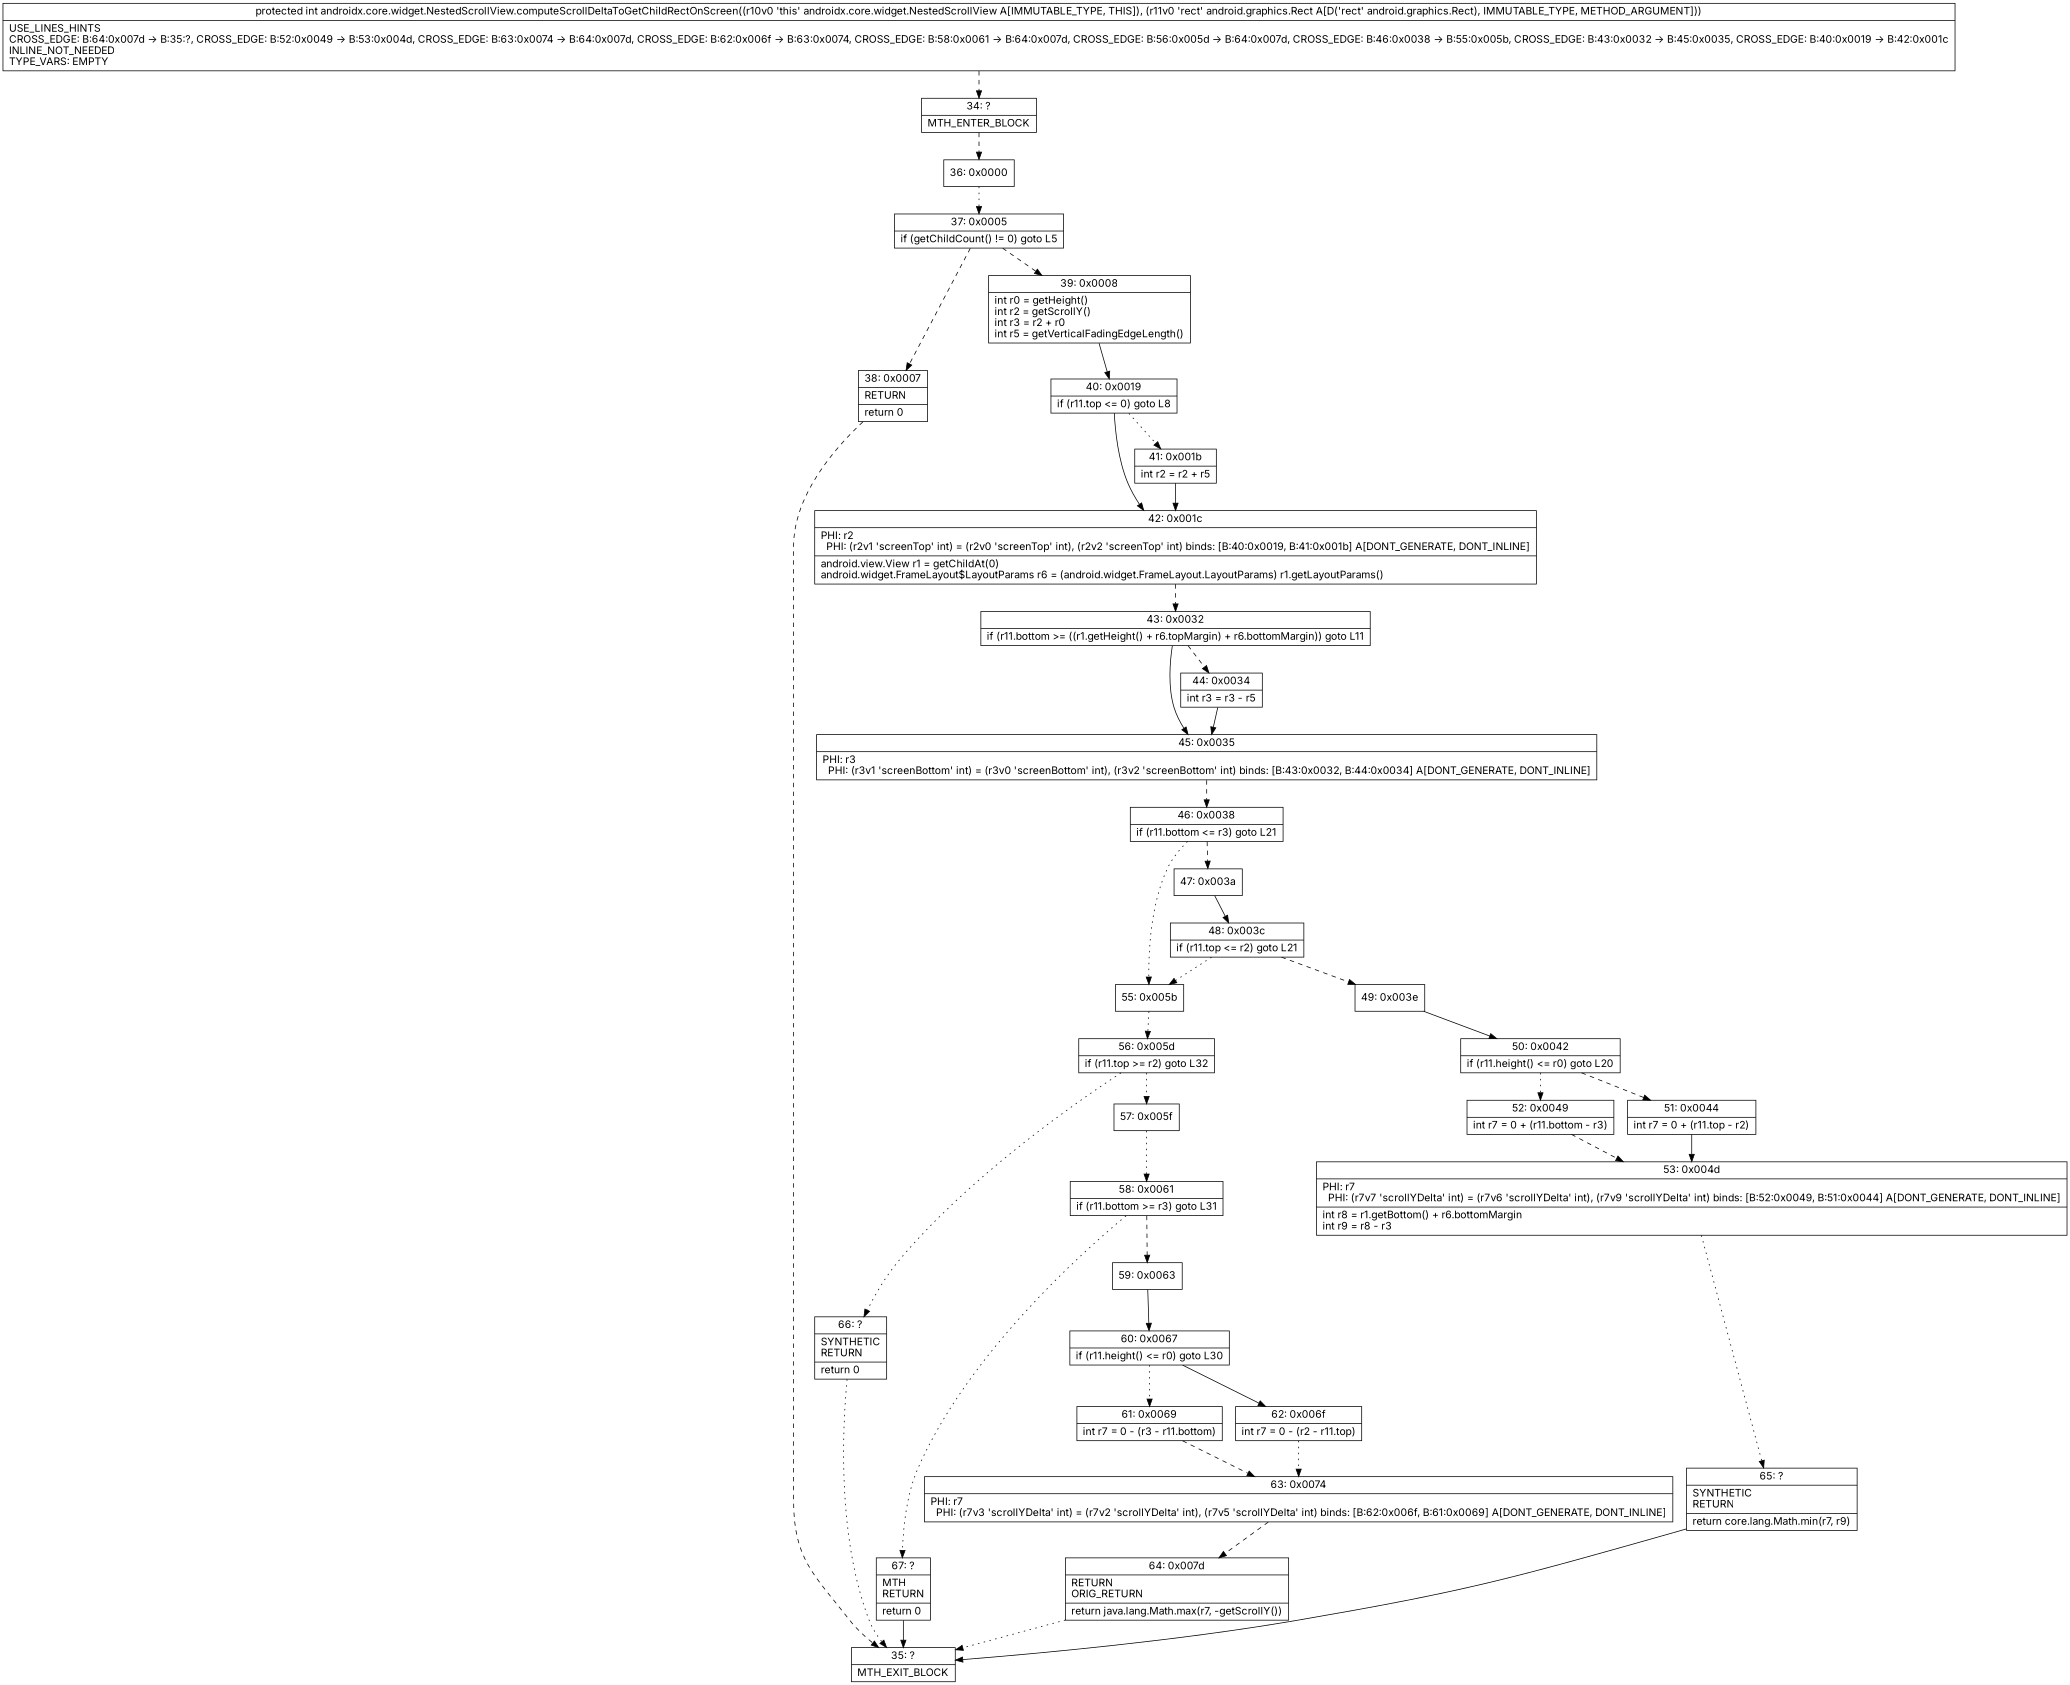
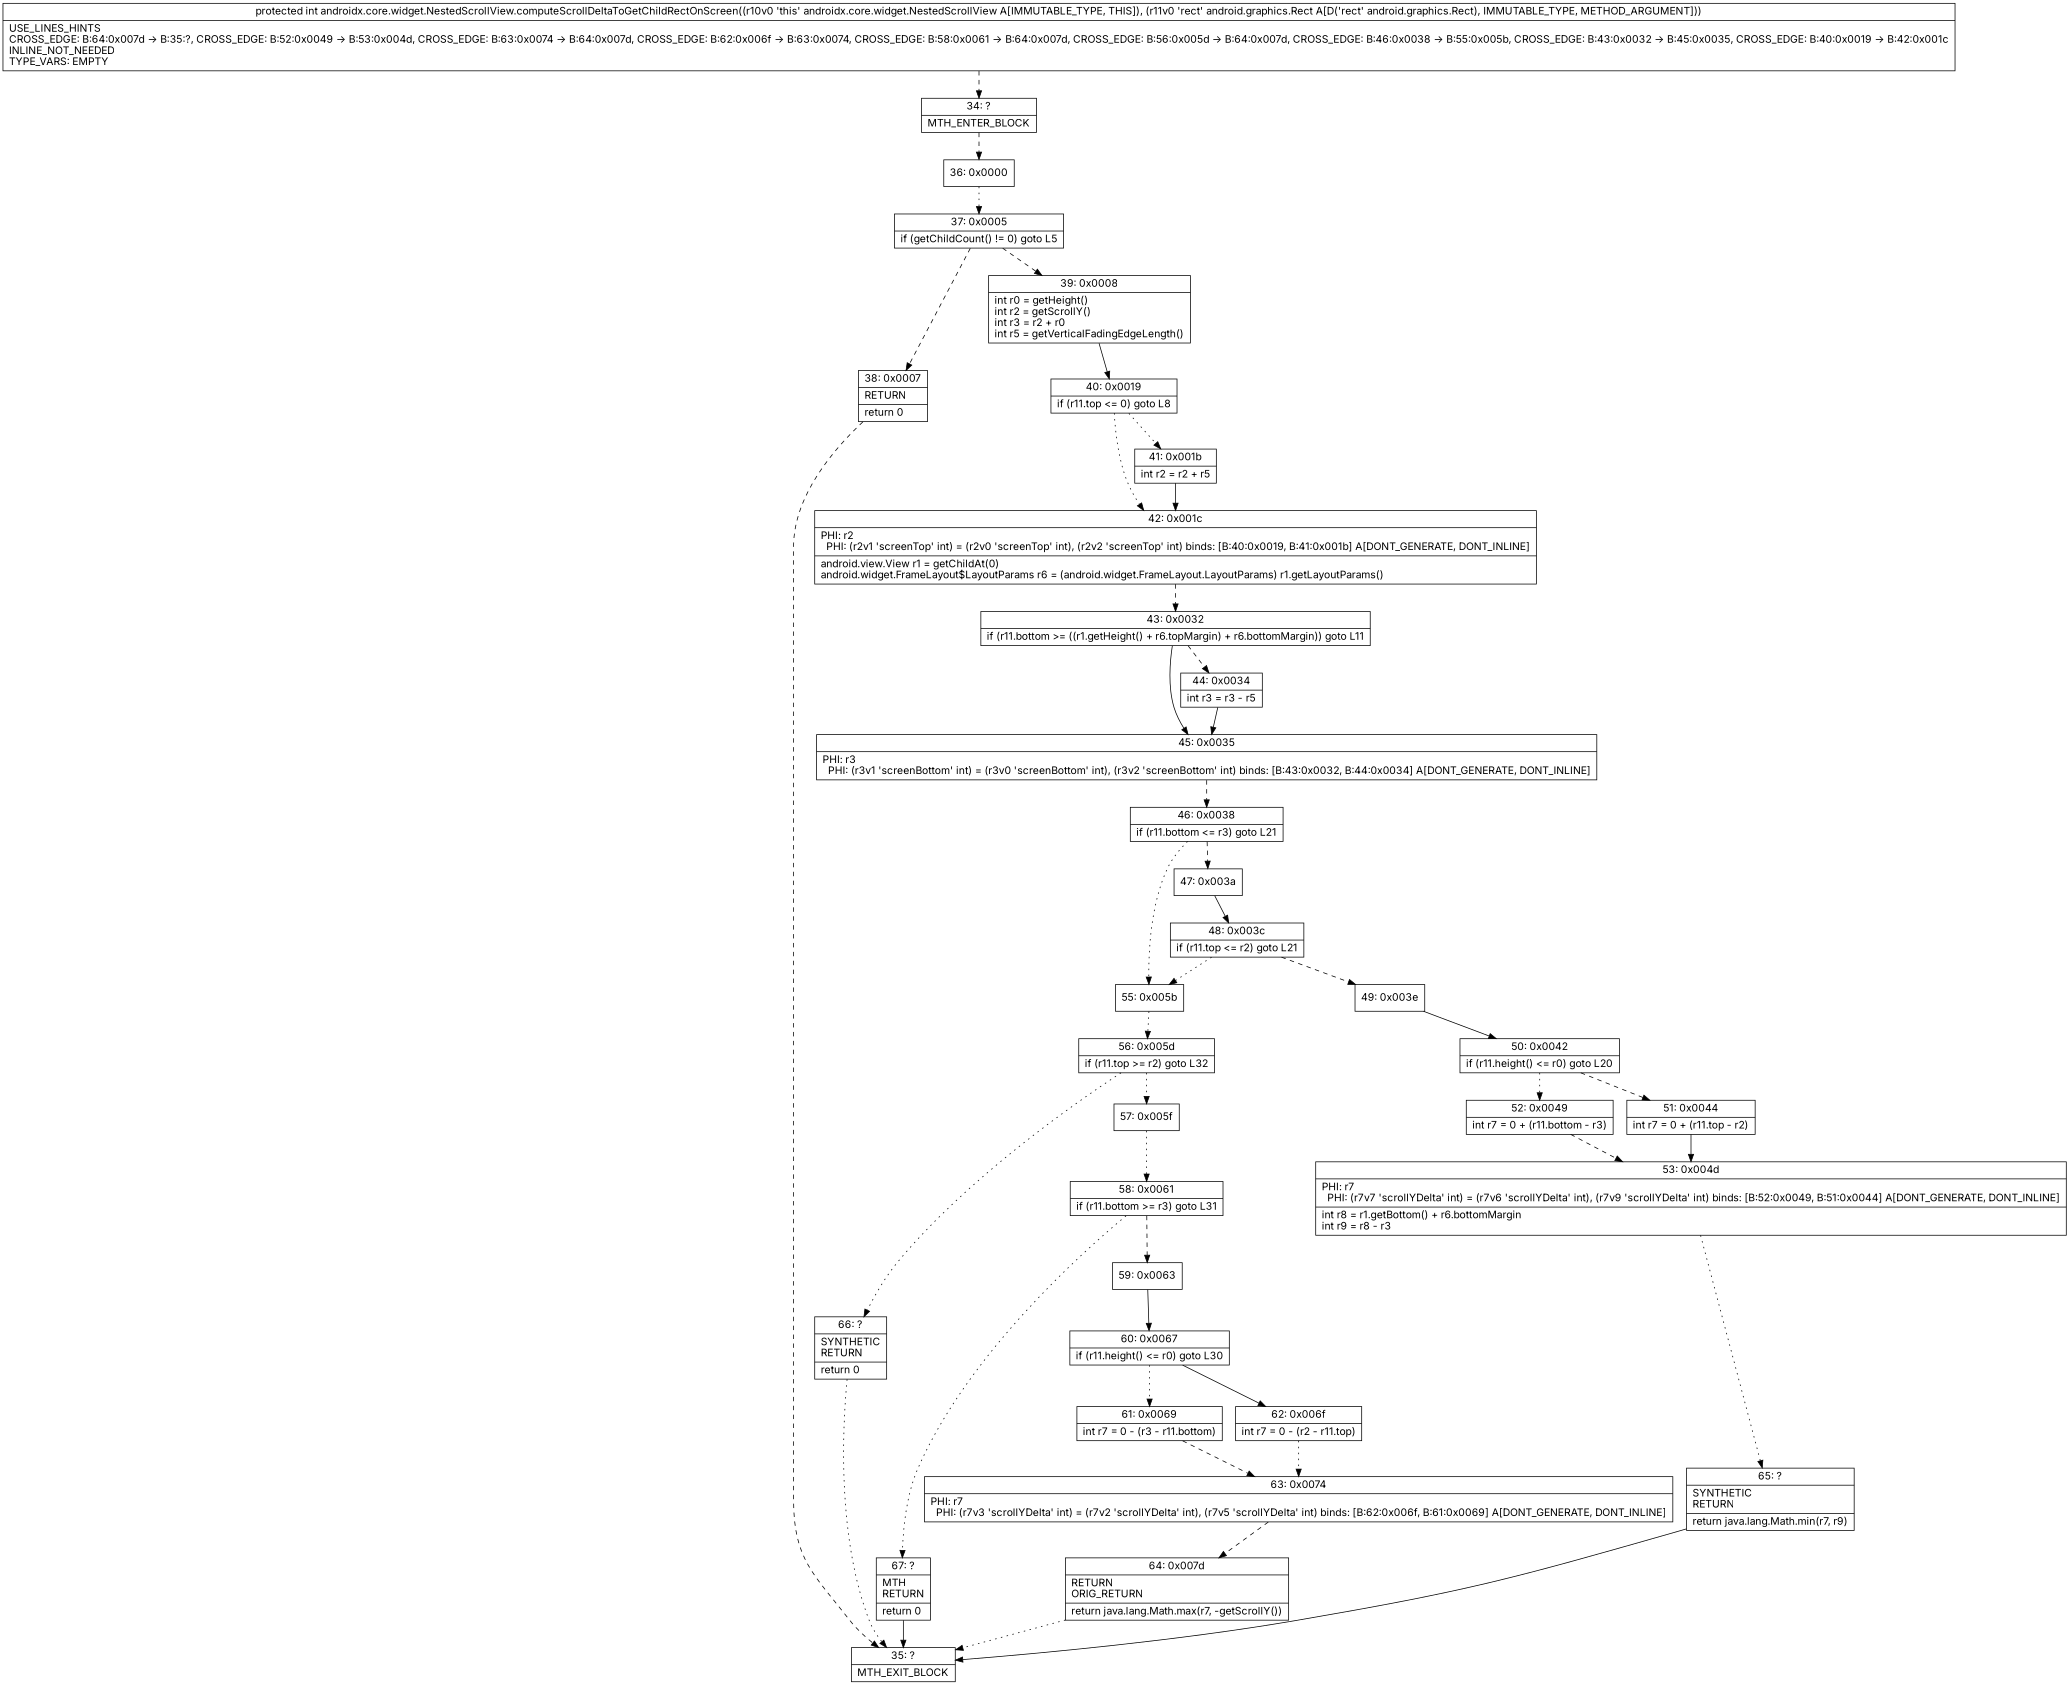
(1121, 460) -> (1121, 460)
(1772, 1522) -> (1770, 1522)
